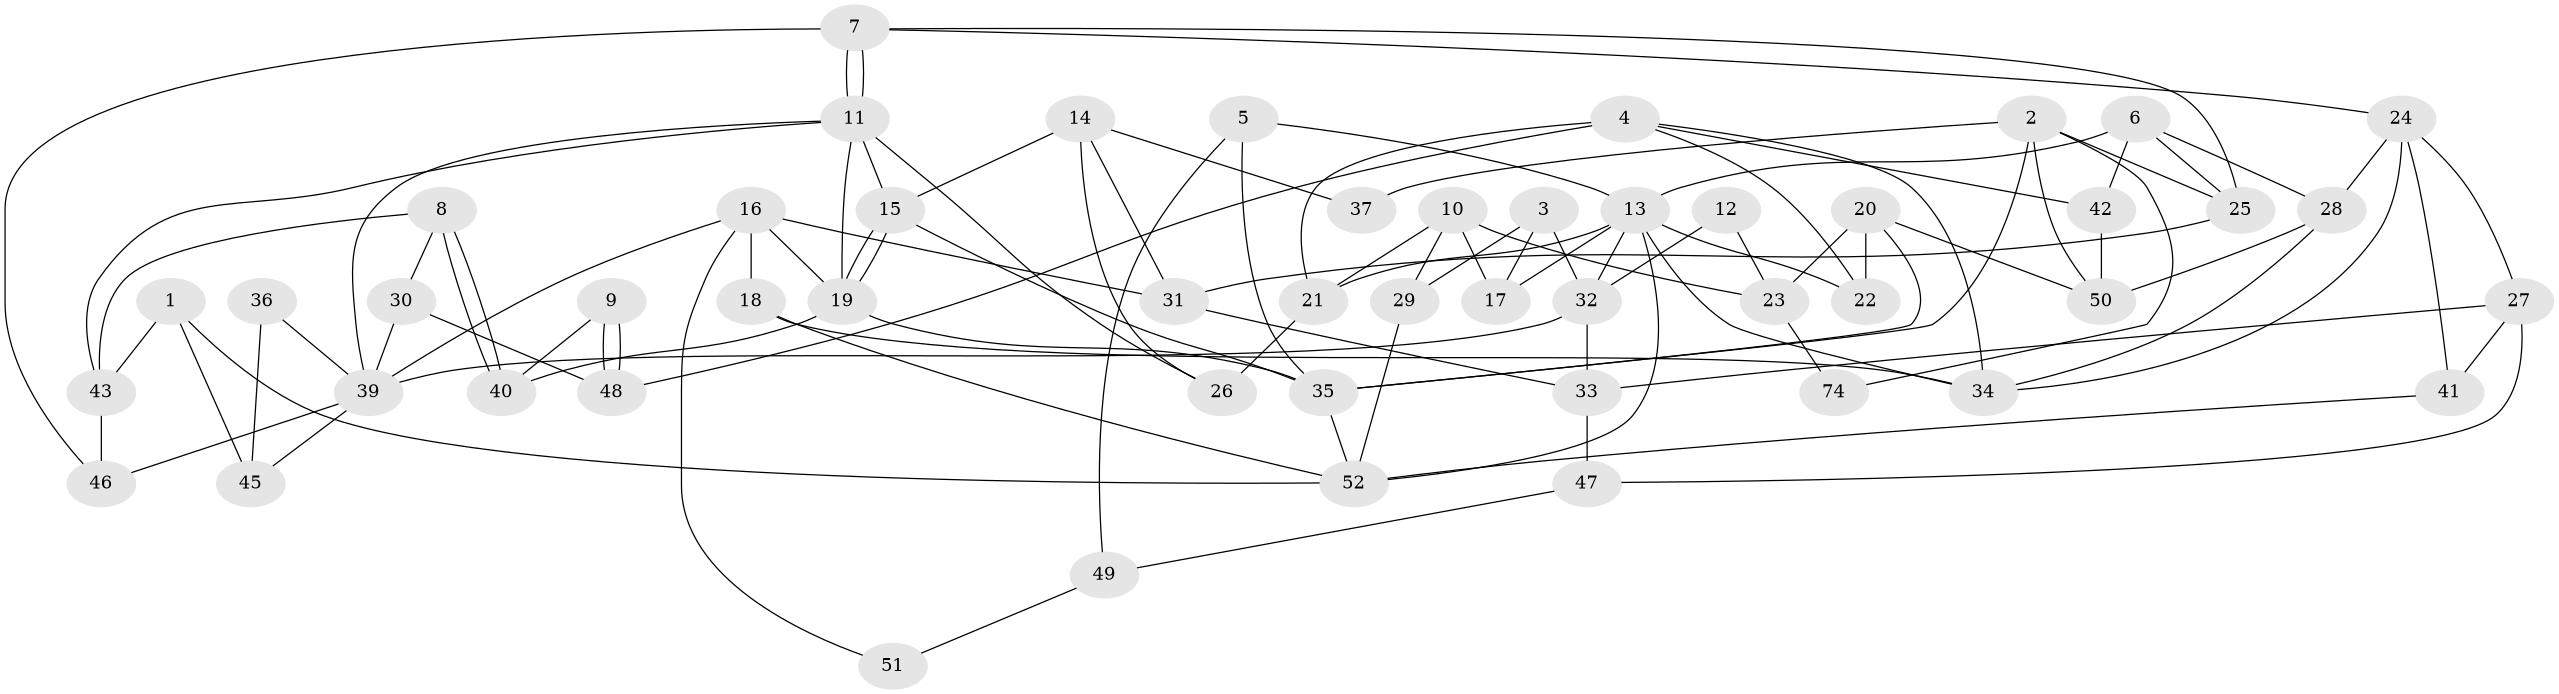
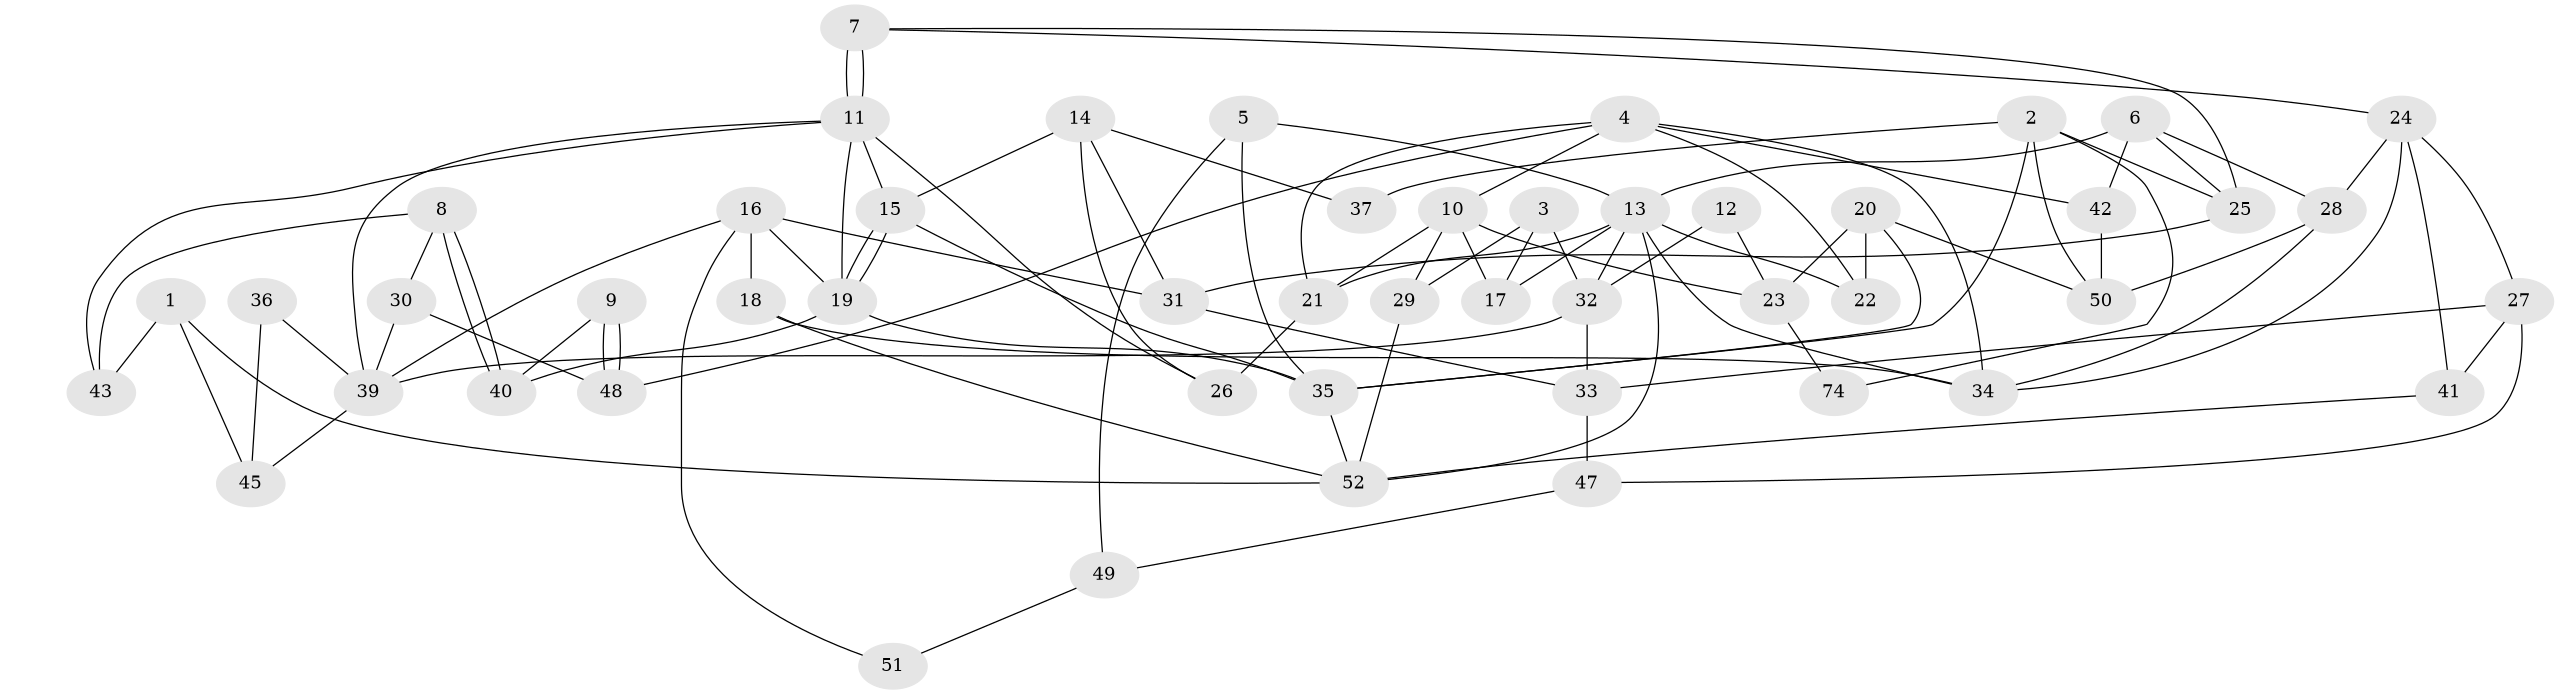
none -> (1518, 175)
(101, 484) -> none
